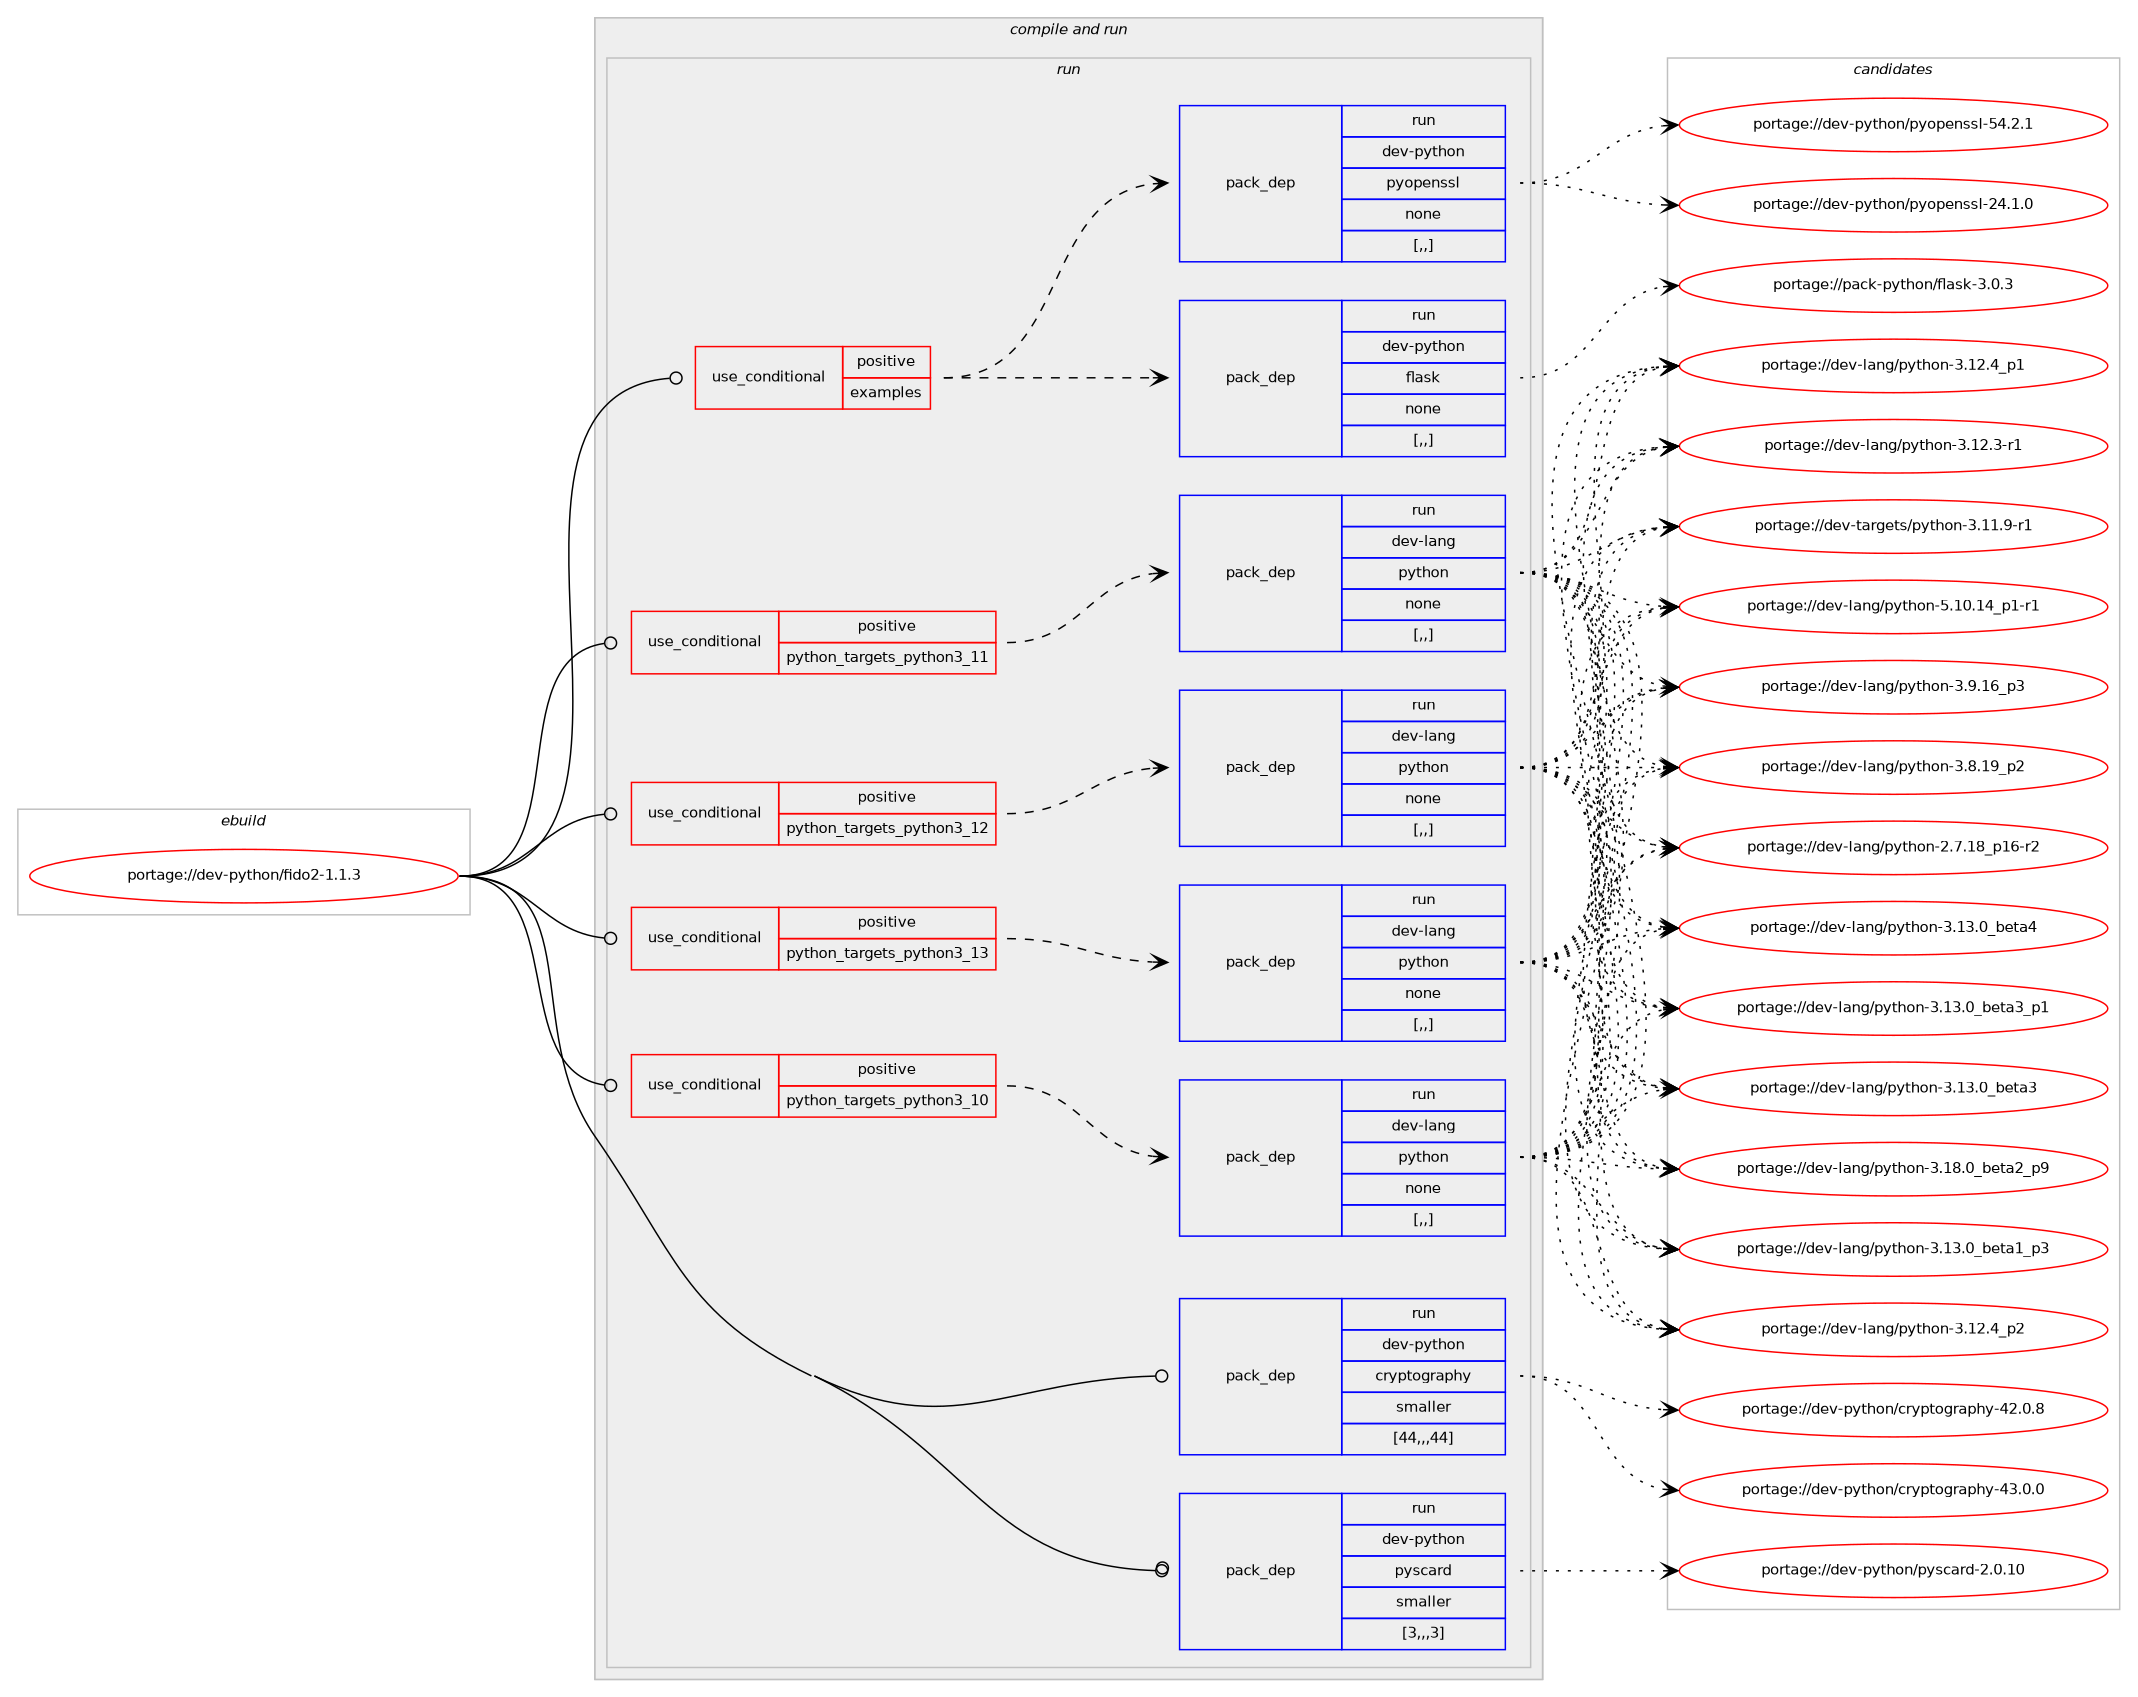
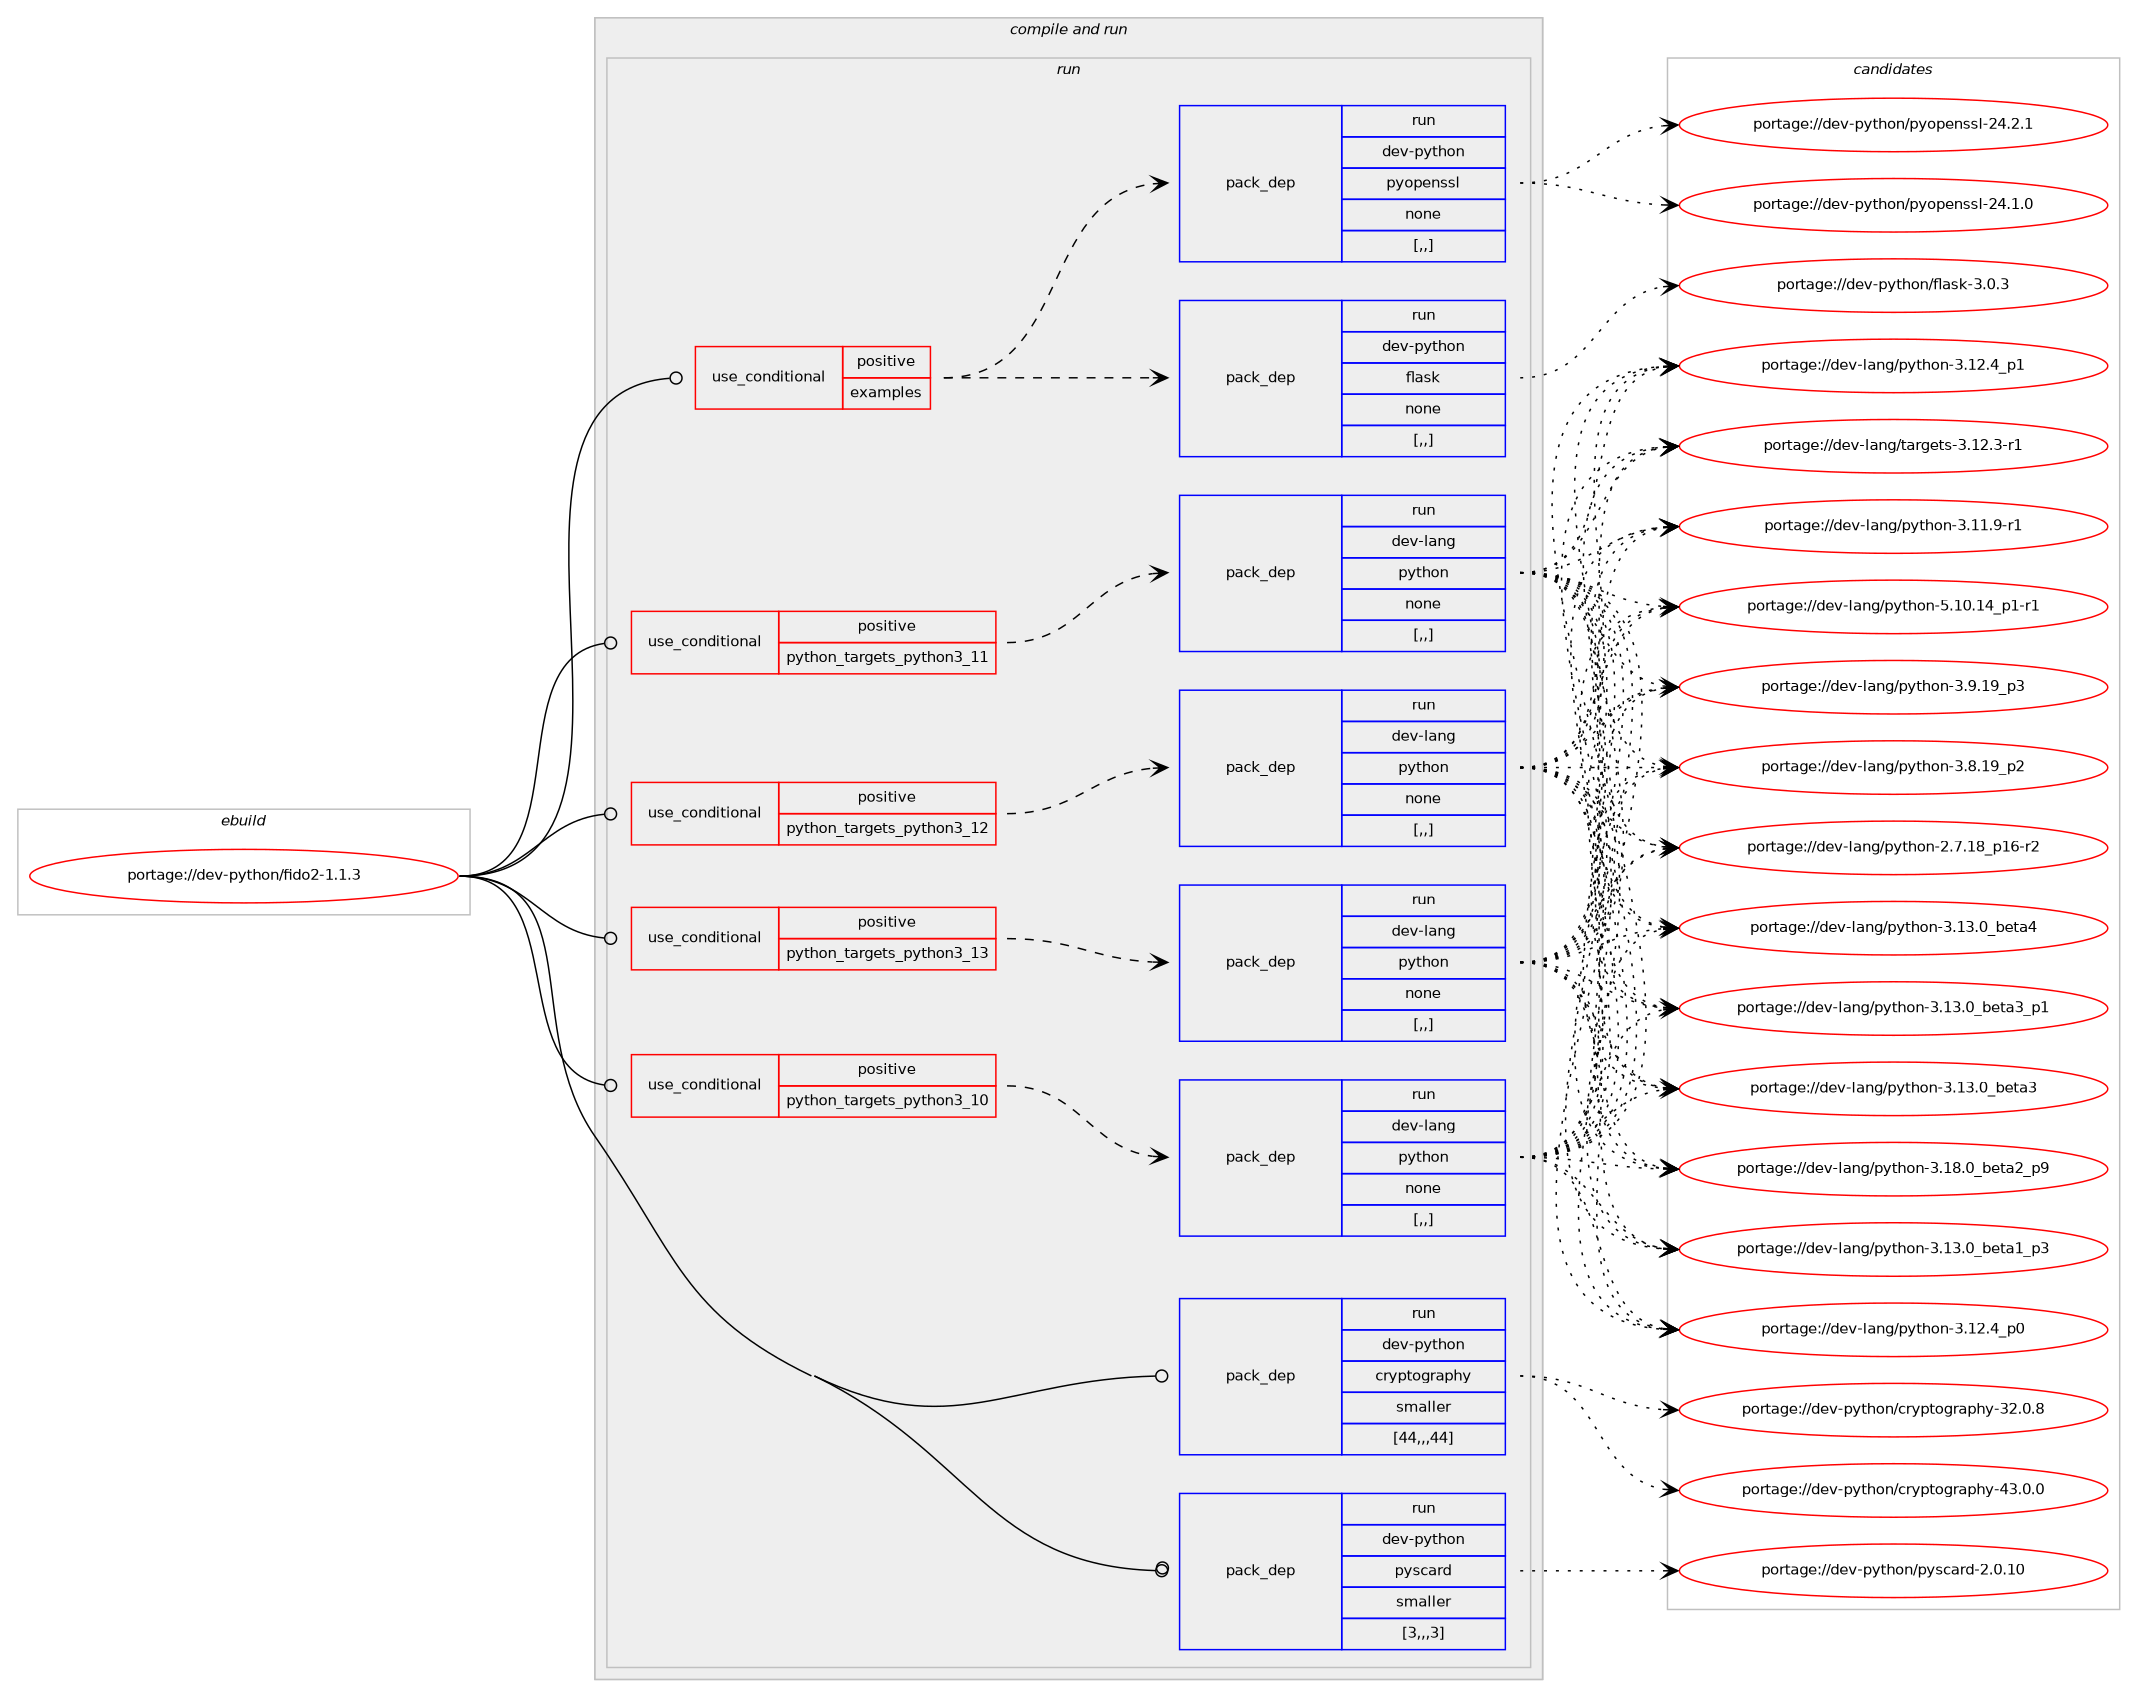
(1894, 125) -> (1894, 125)
(1894, 286) -> (1894, 286)
(1894, 446) -> (1894, 446)
(1894, 527) -> (1894, 527)
(1894, 687) -> (1894, 687)
(1894, 1330) -> (1894, 1330)
(1894, 1410) -> (1894, 1410)
